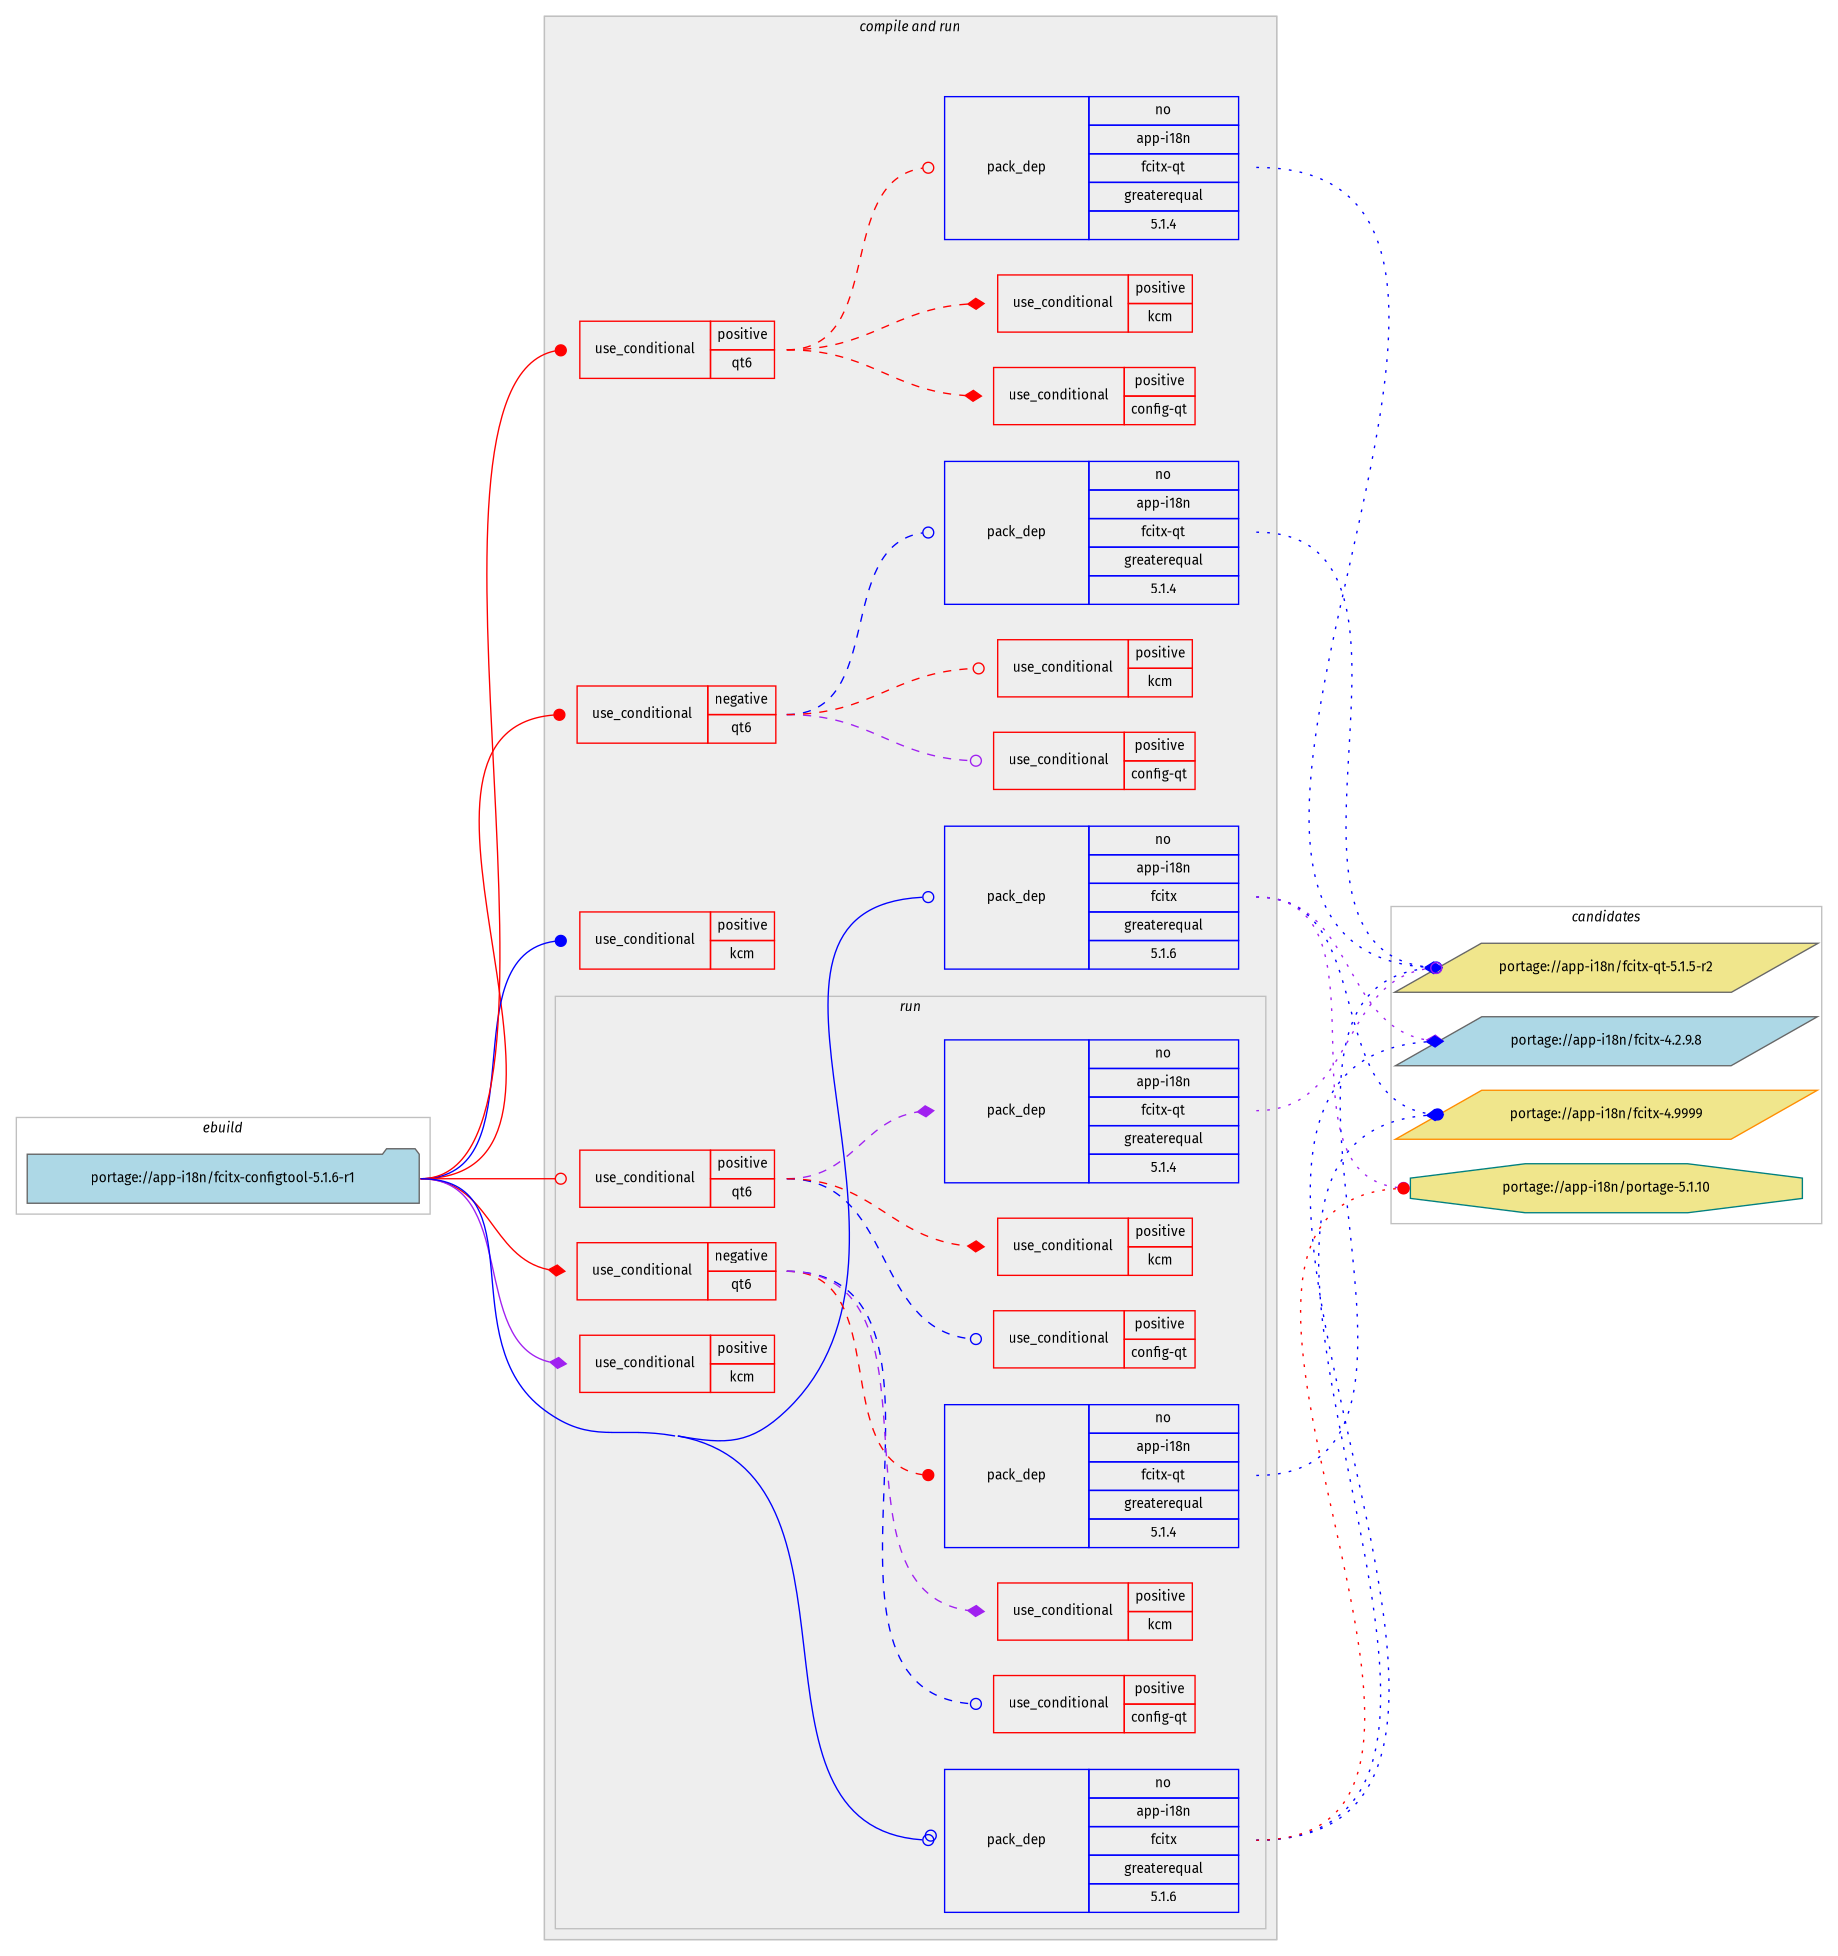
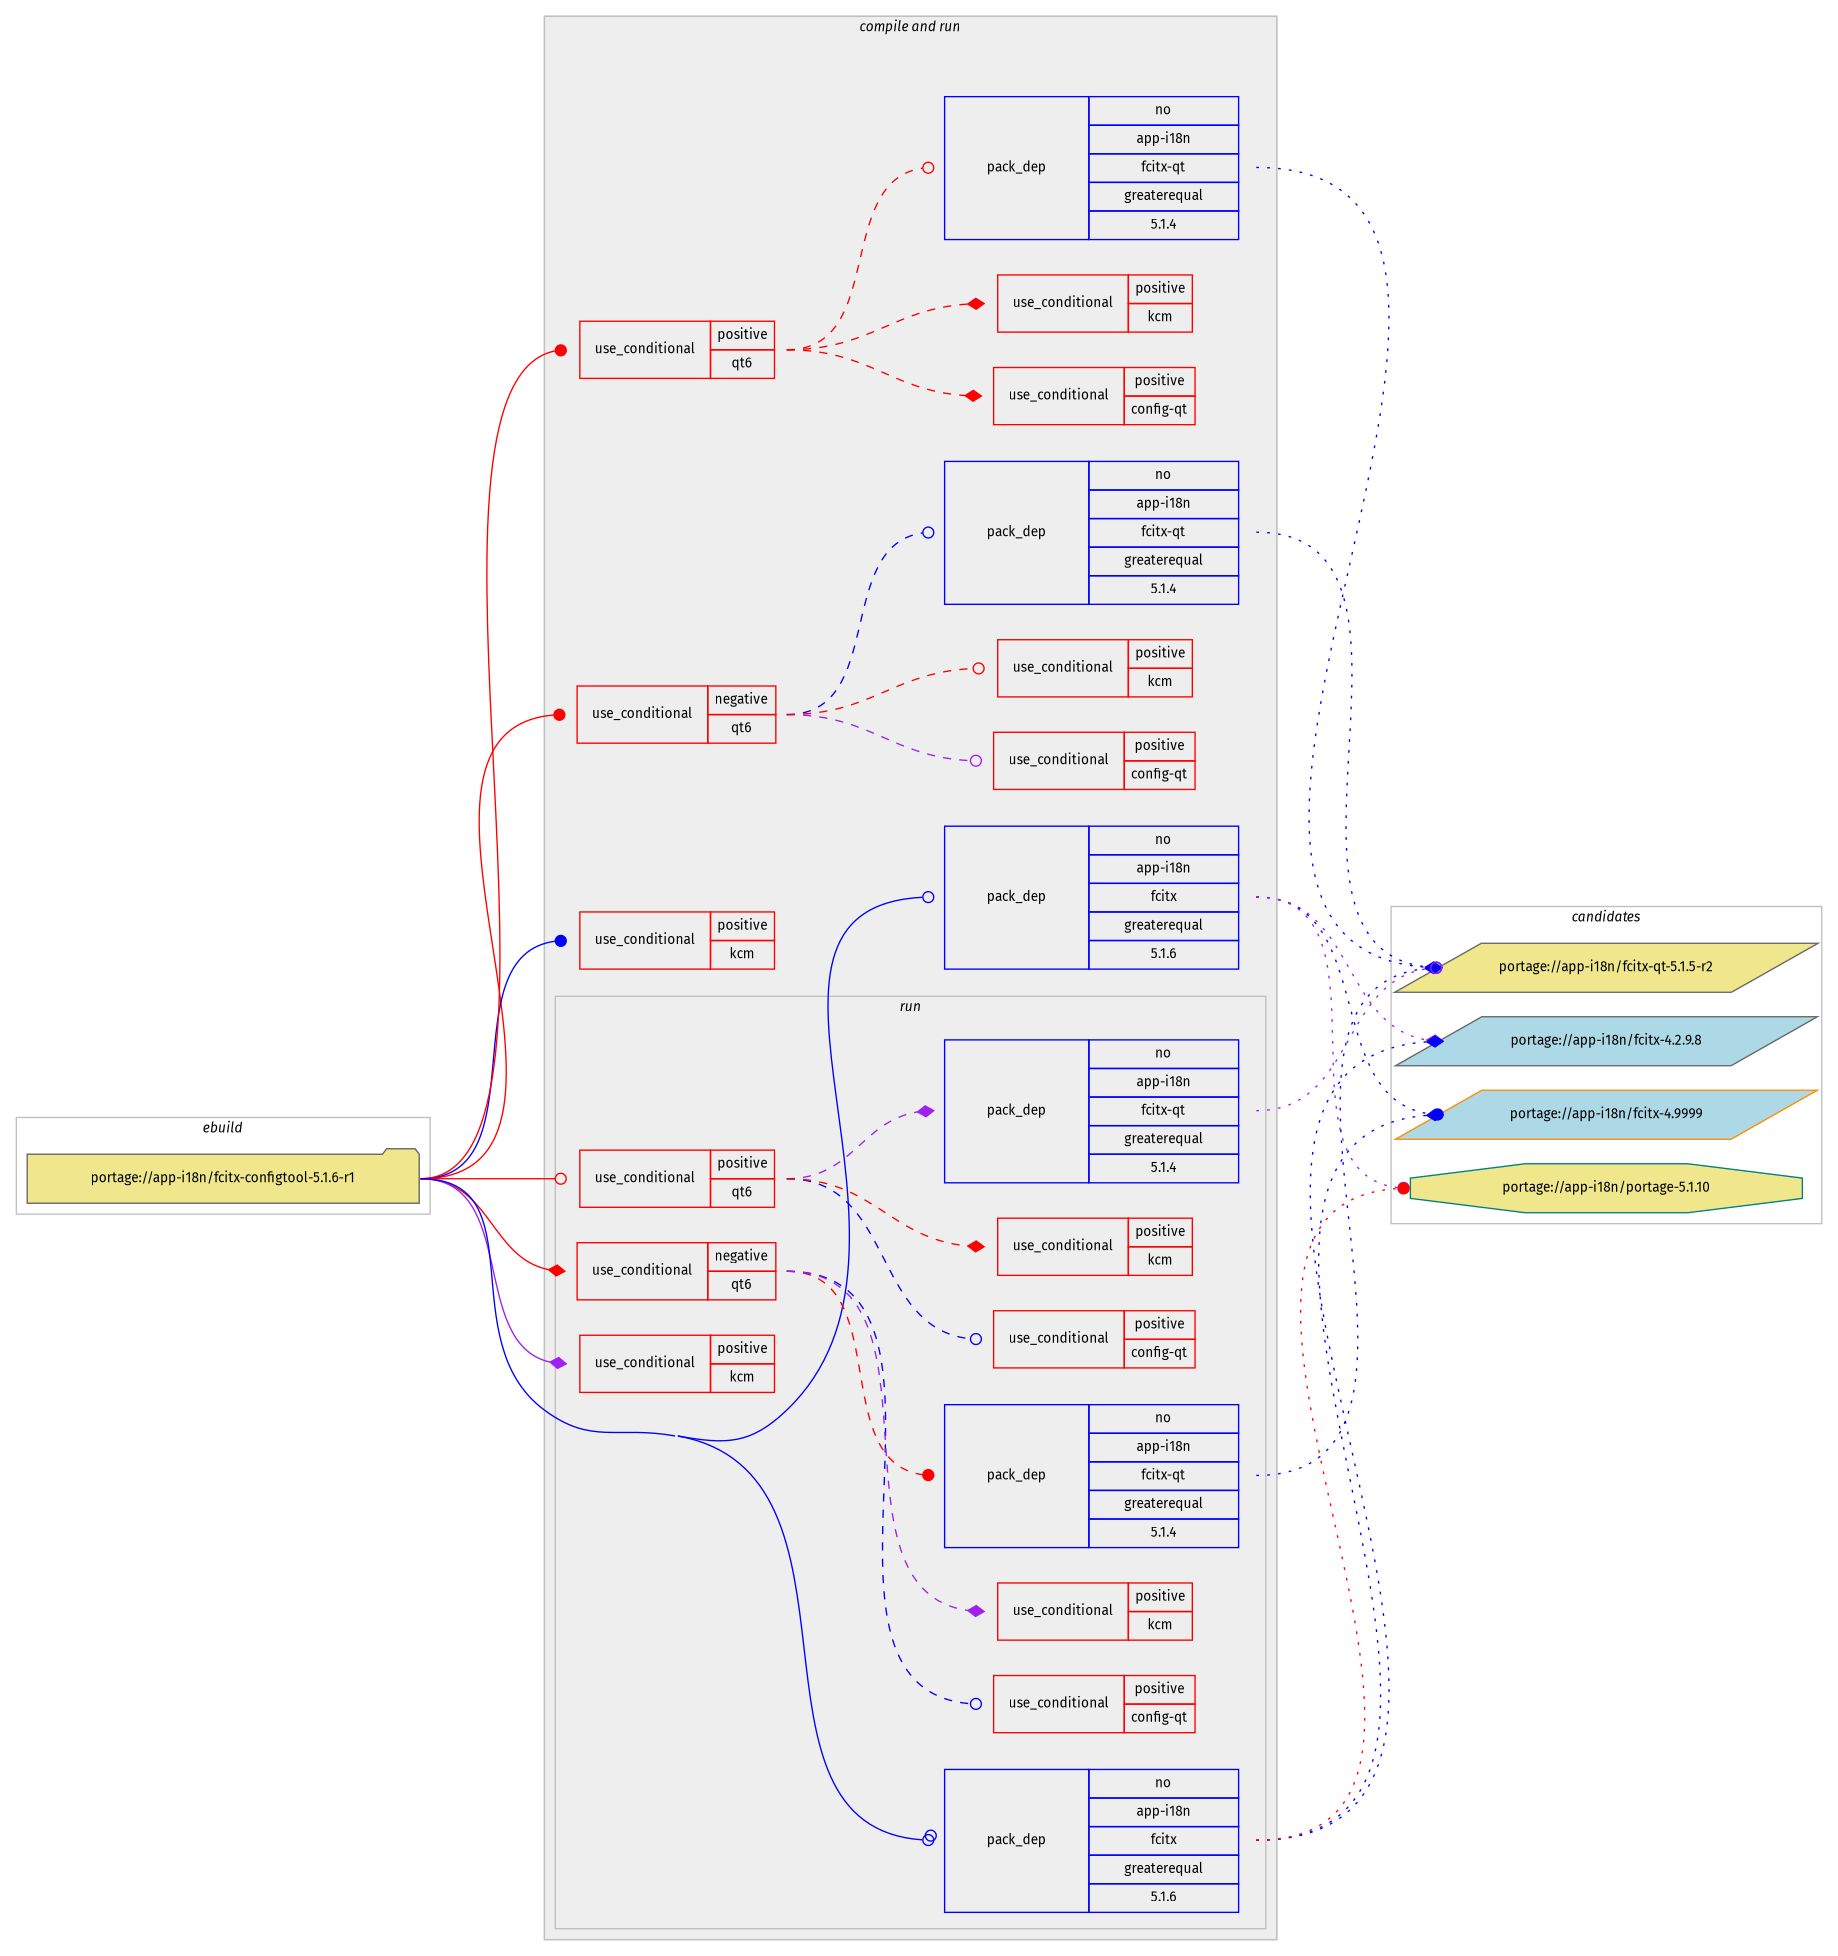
(1606, 1115) -> (1606, 1115)
(223, 1179) -> (223, 1179)
